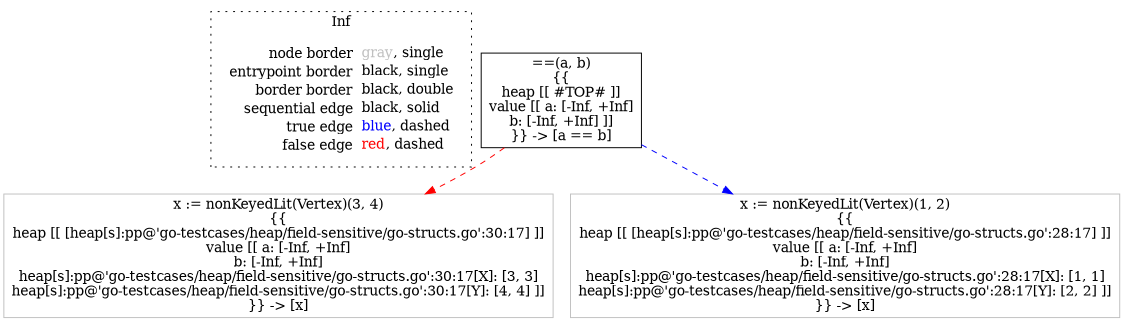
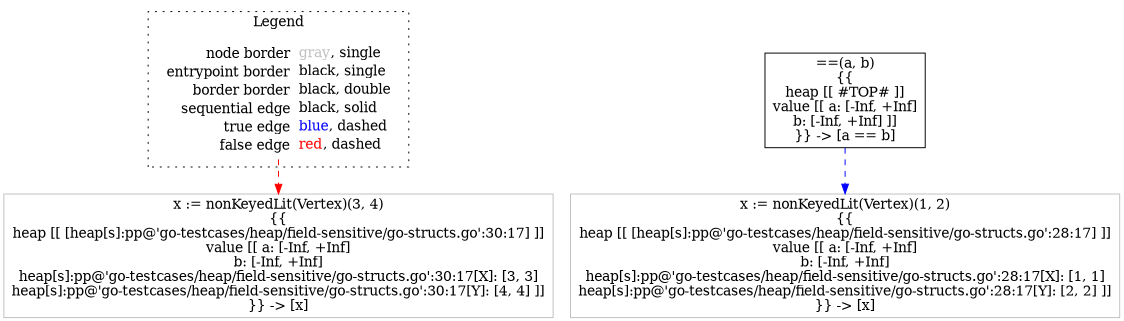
(341, 23) -> (278, 23)
(465, 173) -> (278, 173)
